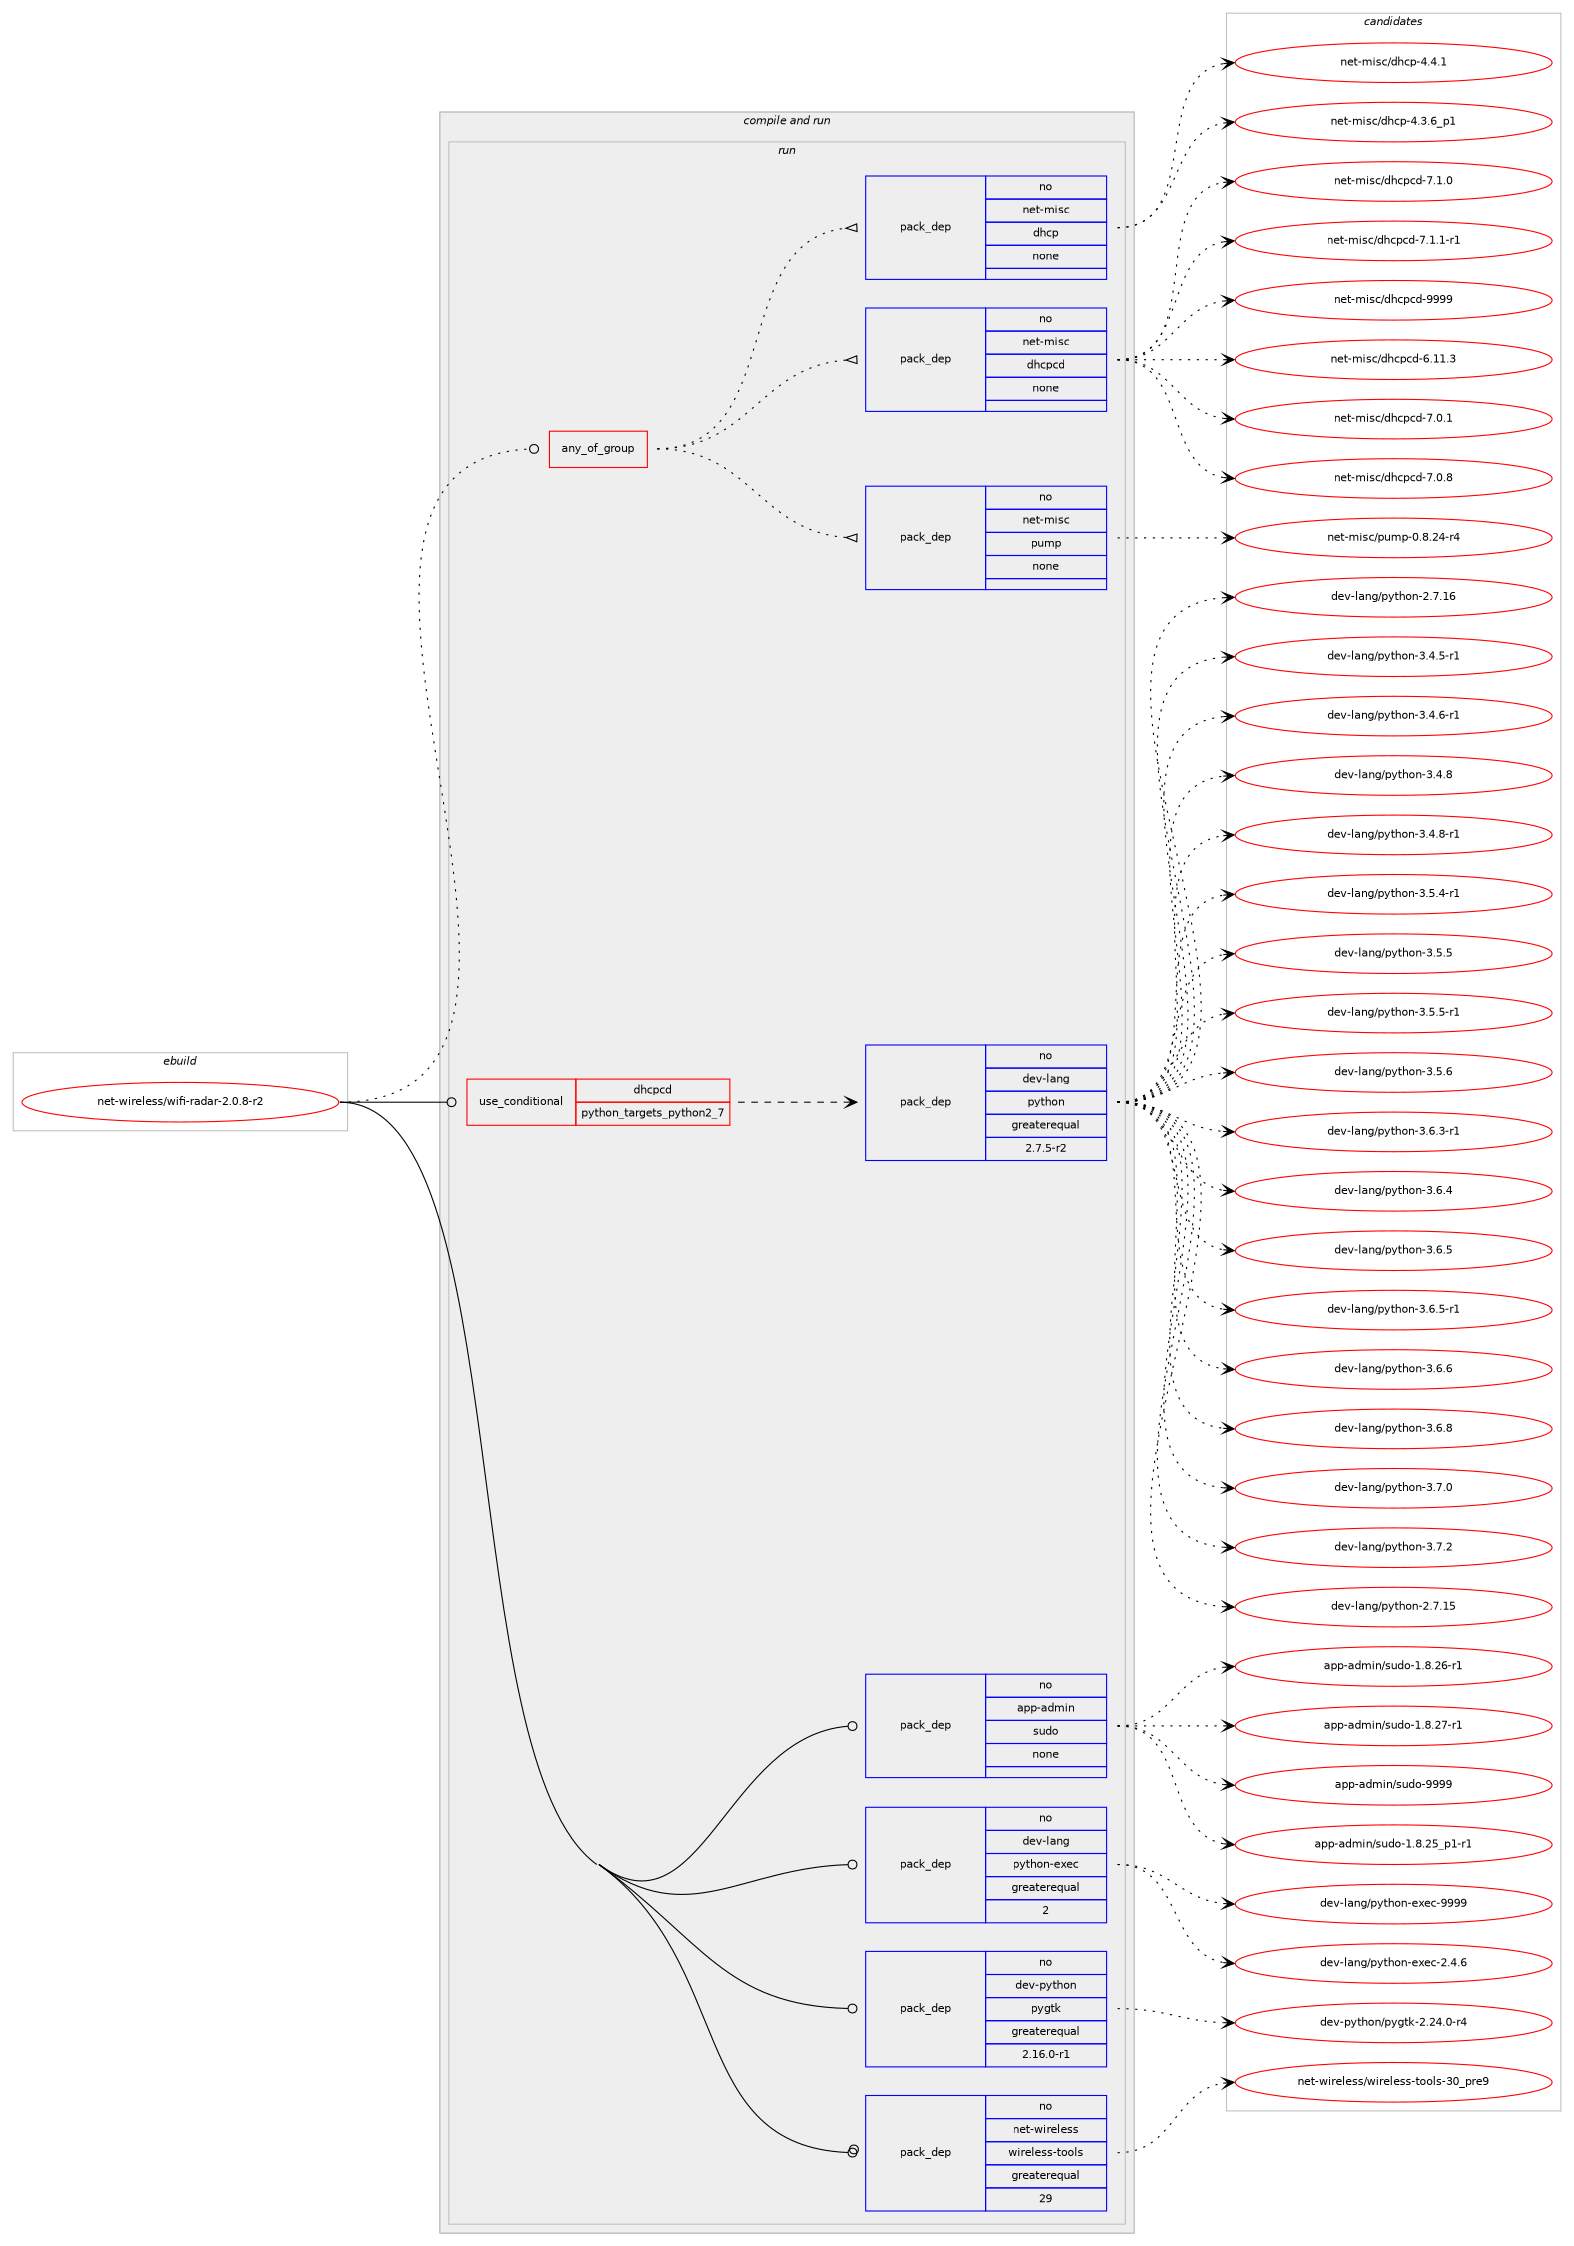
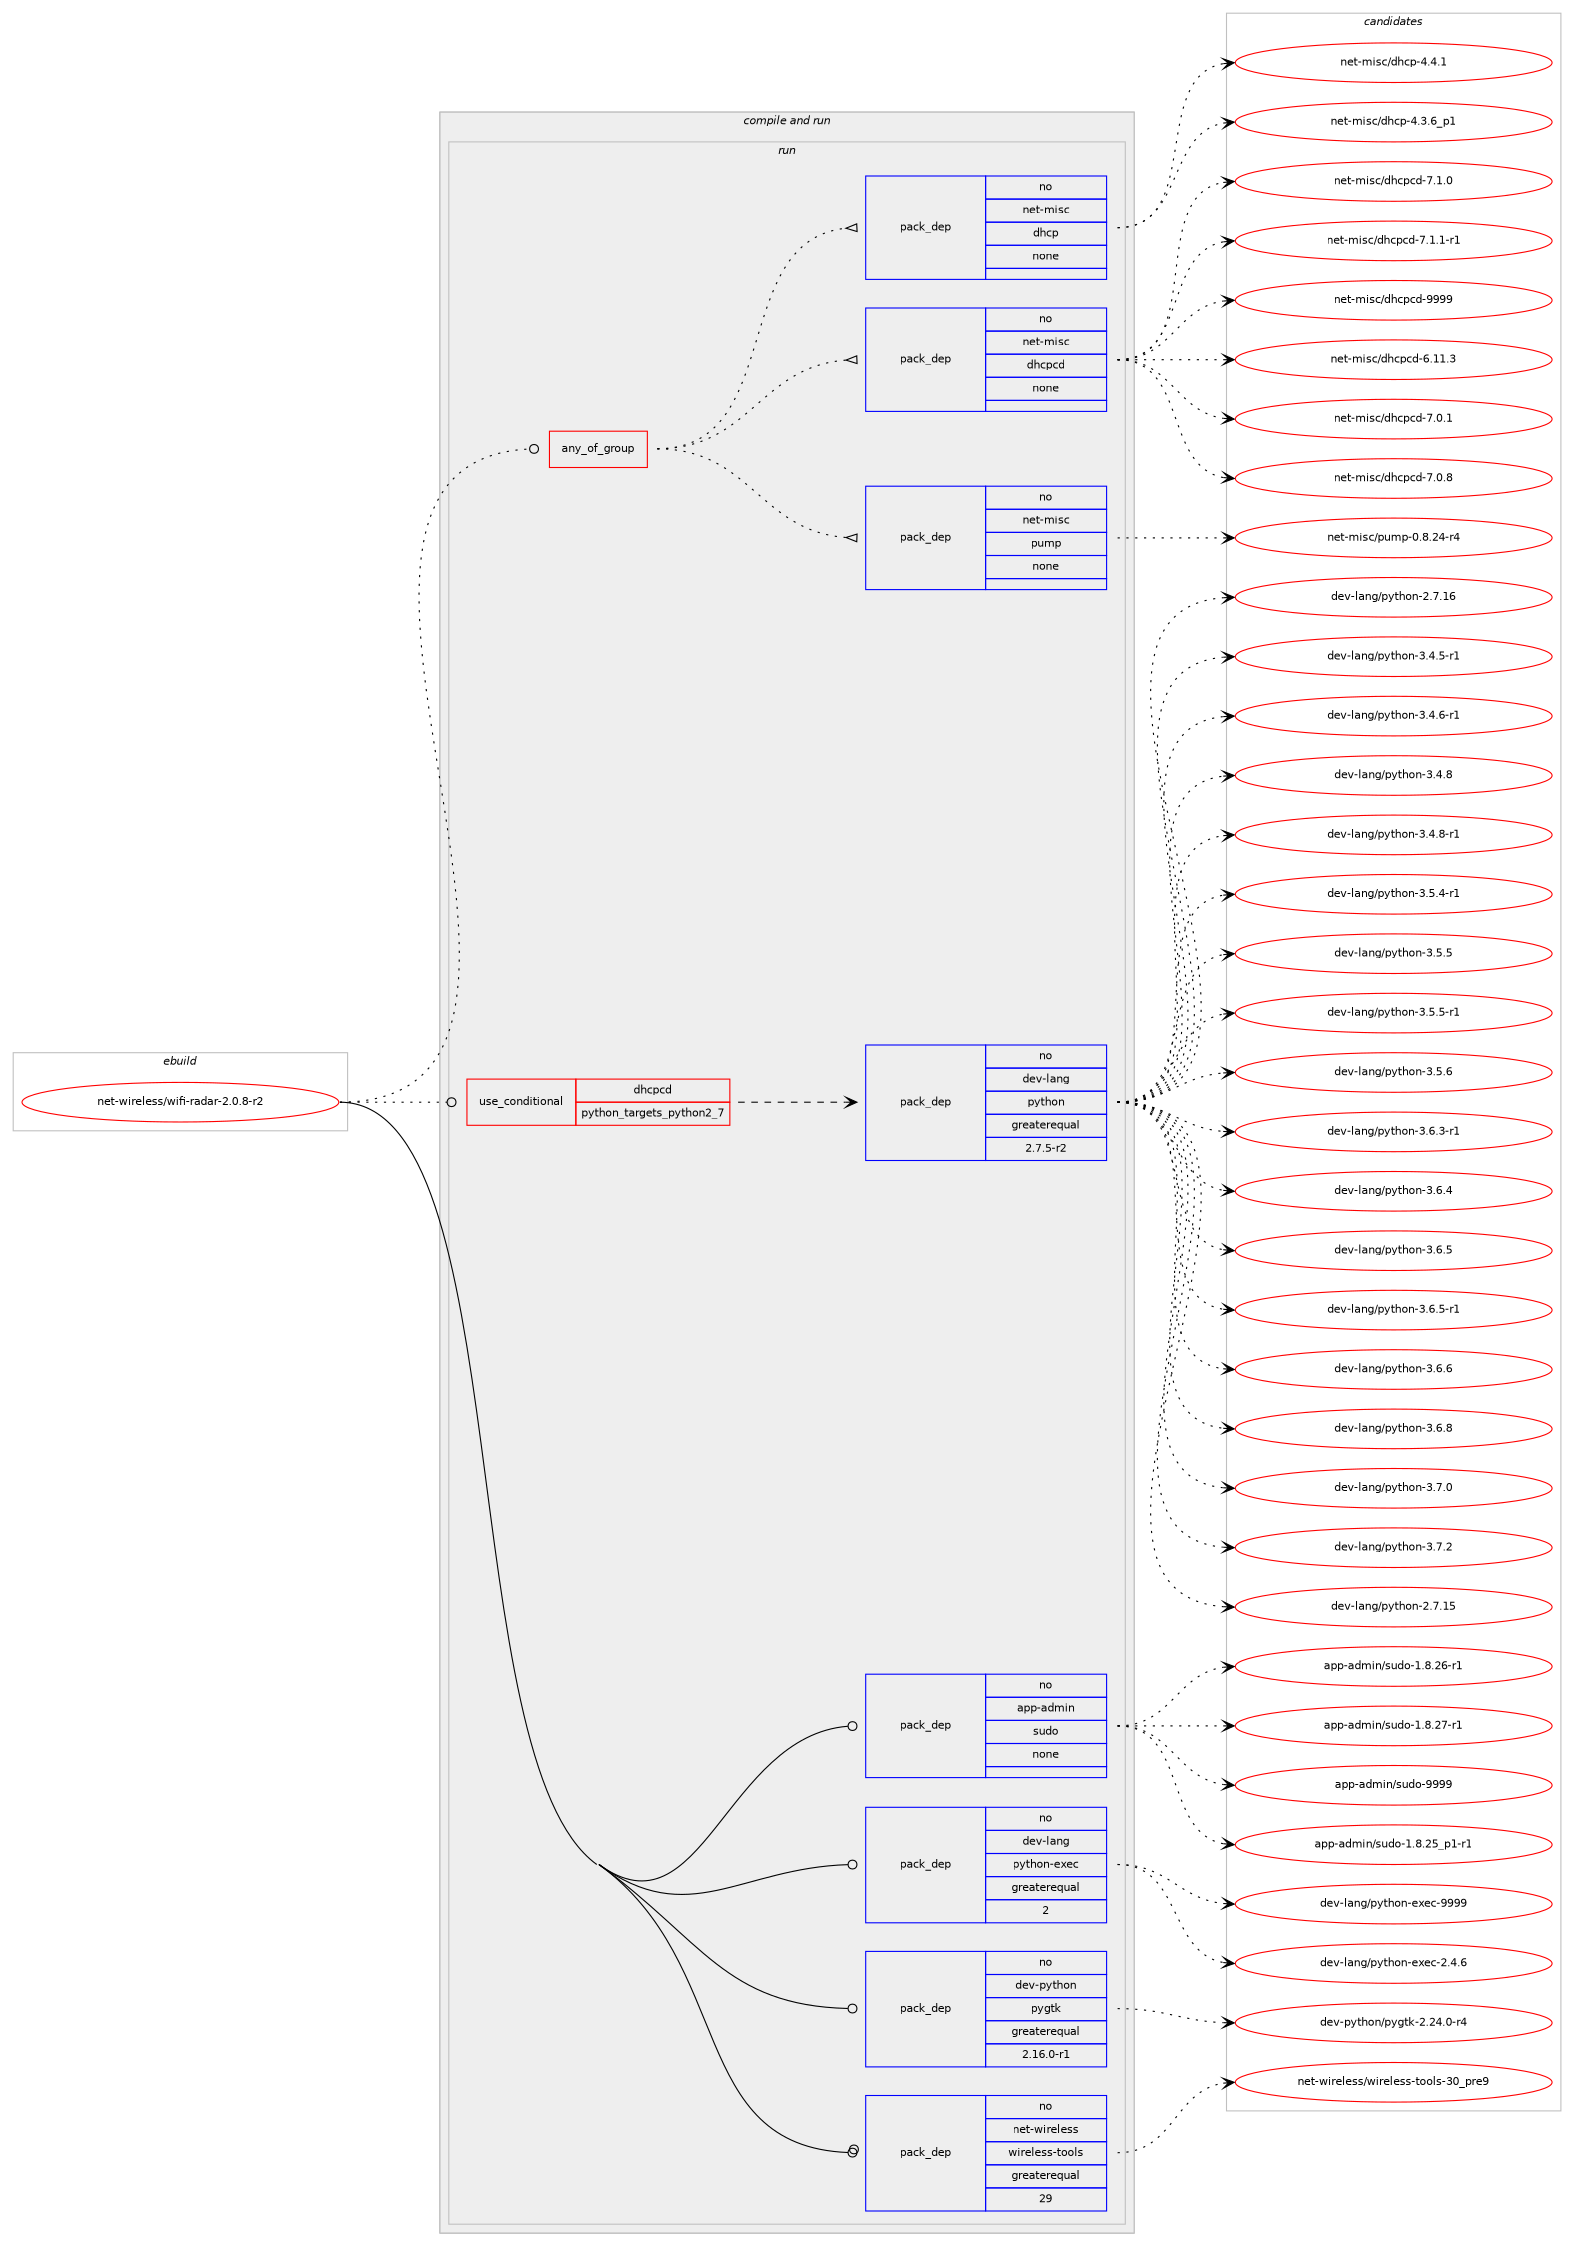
(393, 1102) -> (393, 1102)
